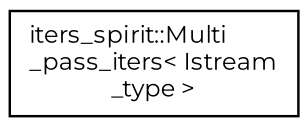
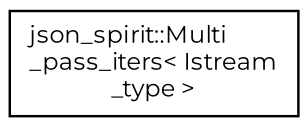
(154, 64) -> (154, 64)
